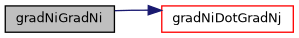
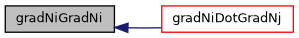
(131, 10) -> (145, 28)
